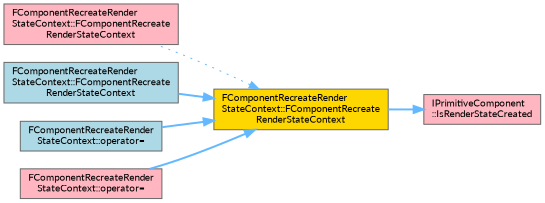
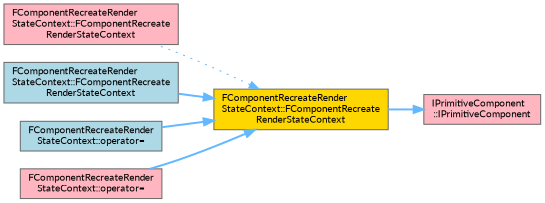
(482, 109) -> (482, 109)
